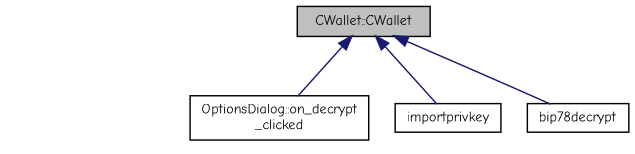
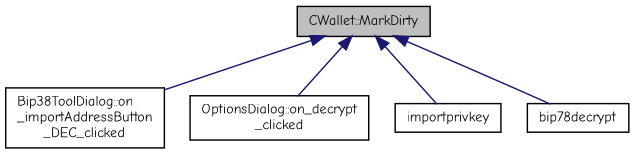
(364, 21) -> (364, 21)
none -> (85, 118)
